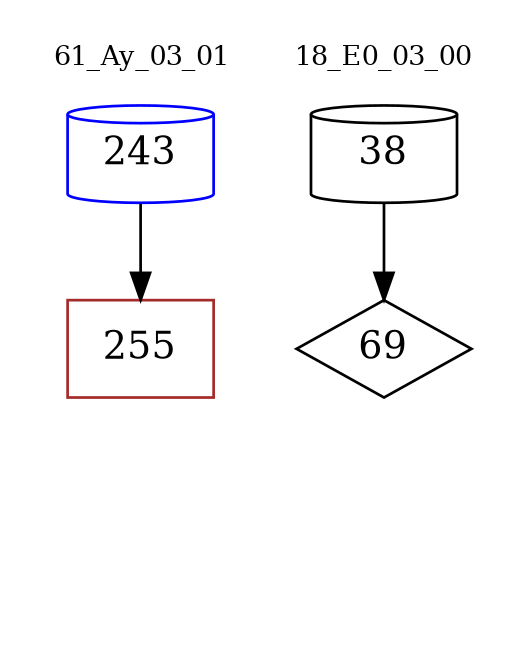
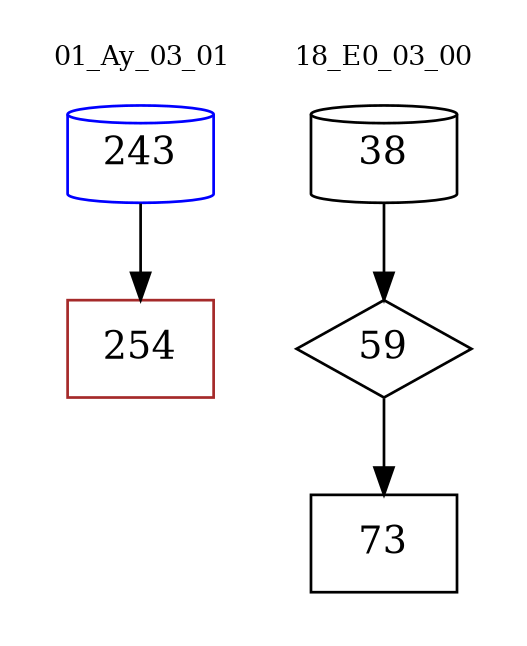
(142, 58) -> (142, 58)
(141, 349) -> (141, 349)
(384, 349) -> (384, 349)
none -> (384, 544)
